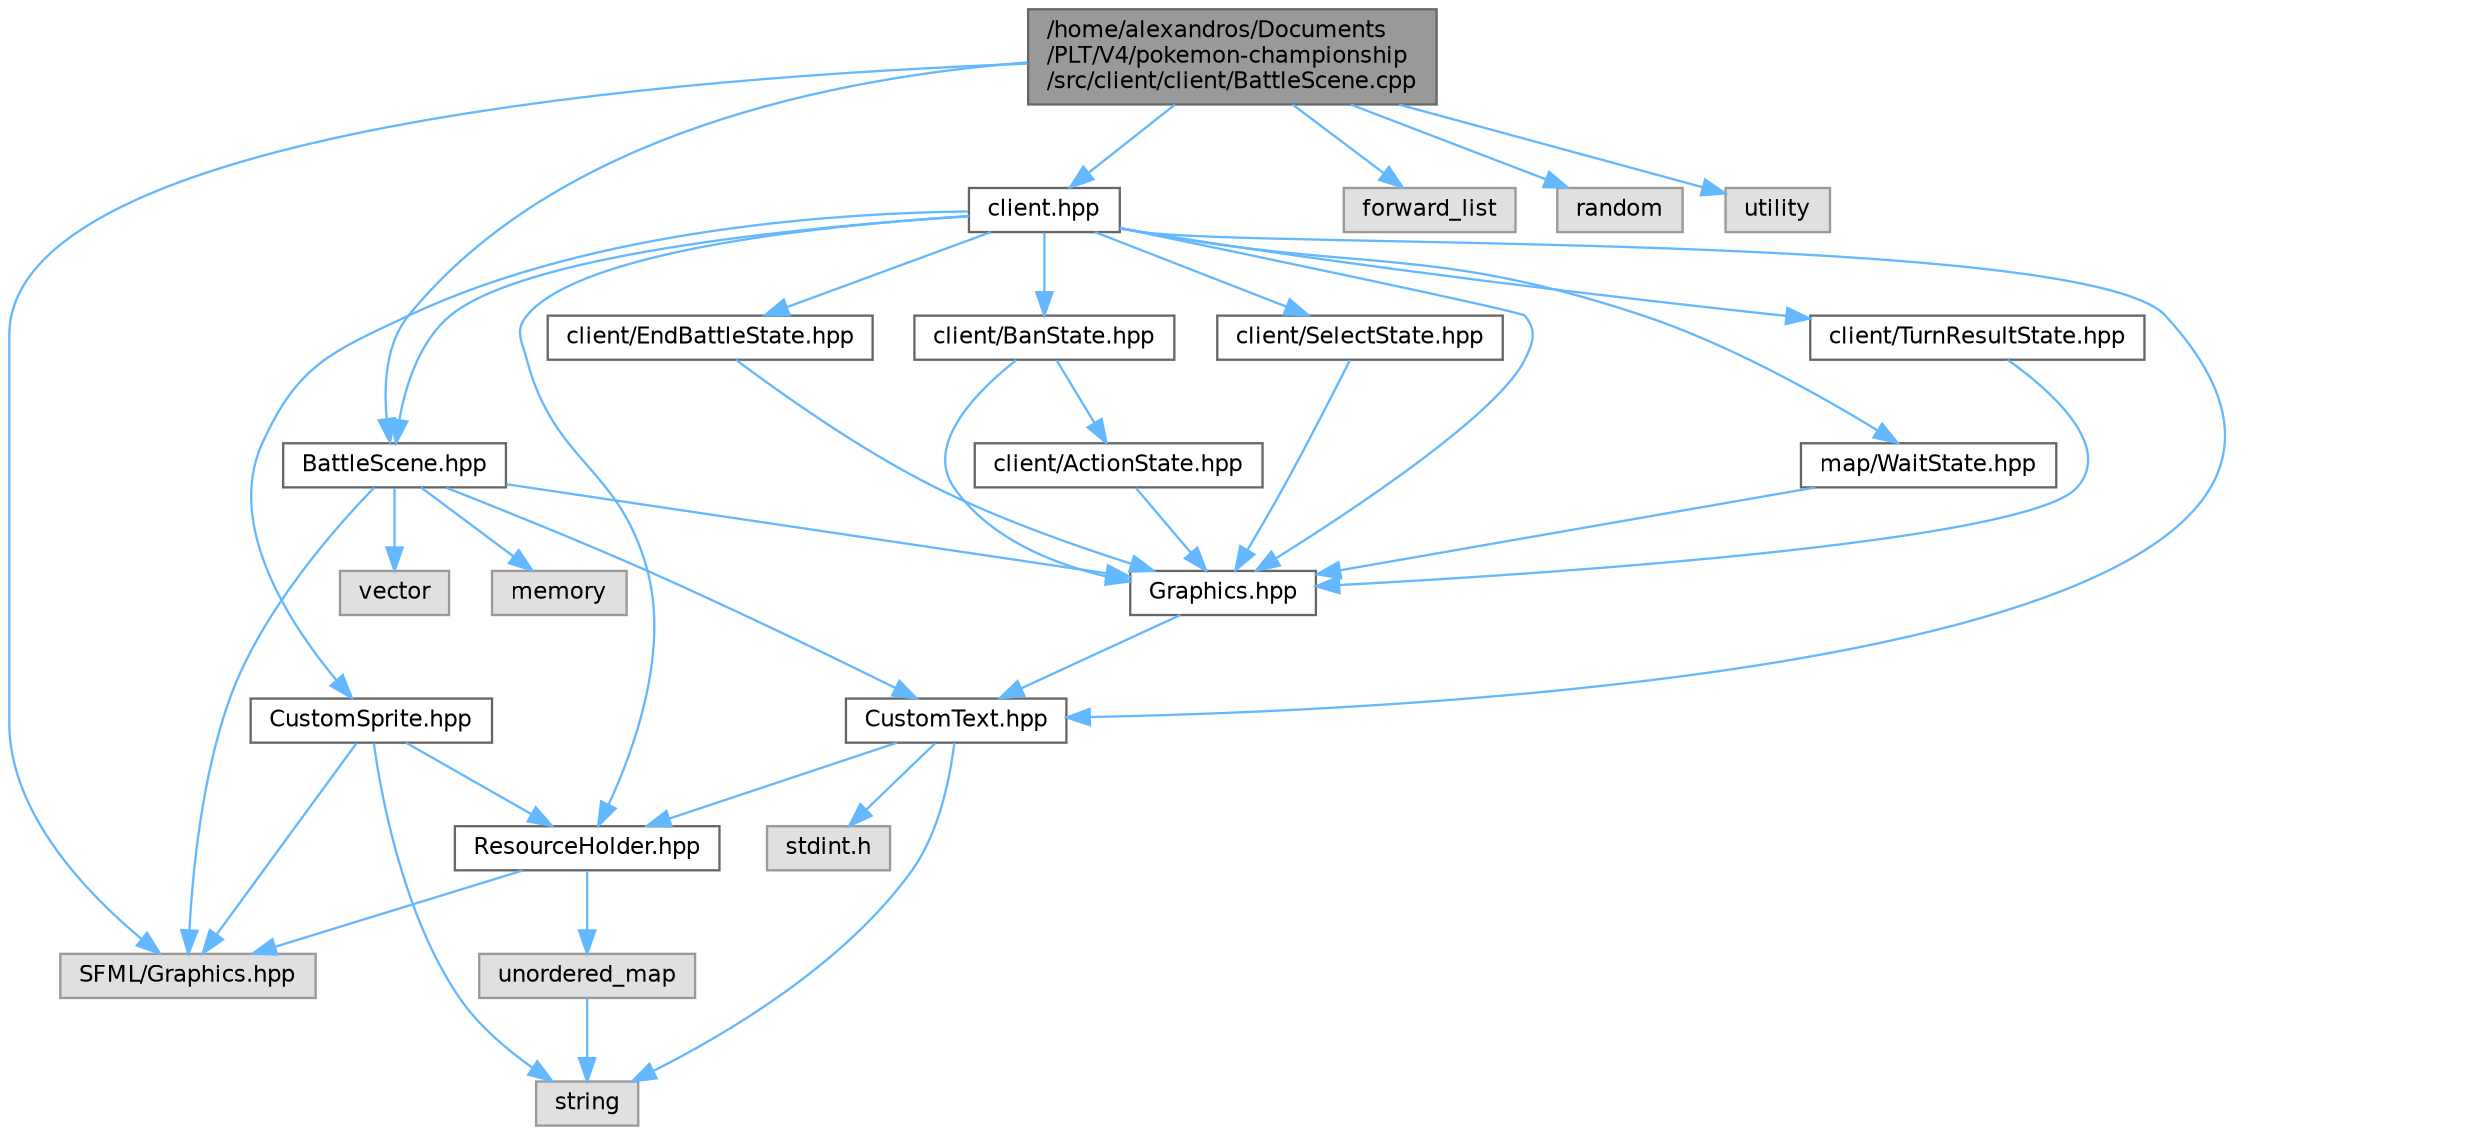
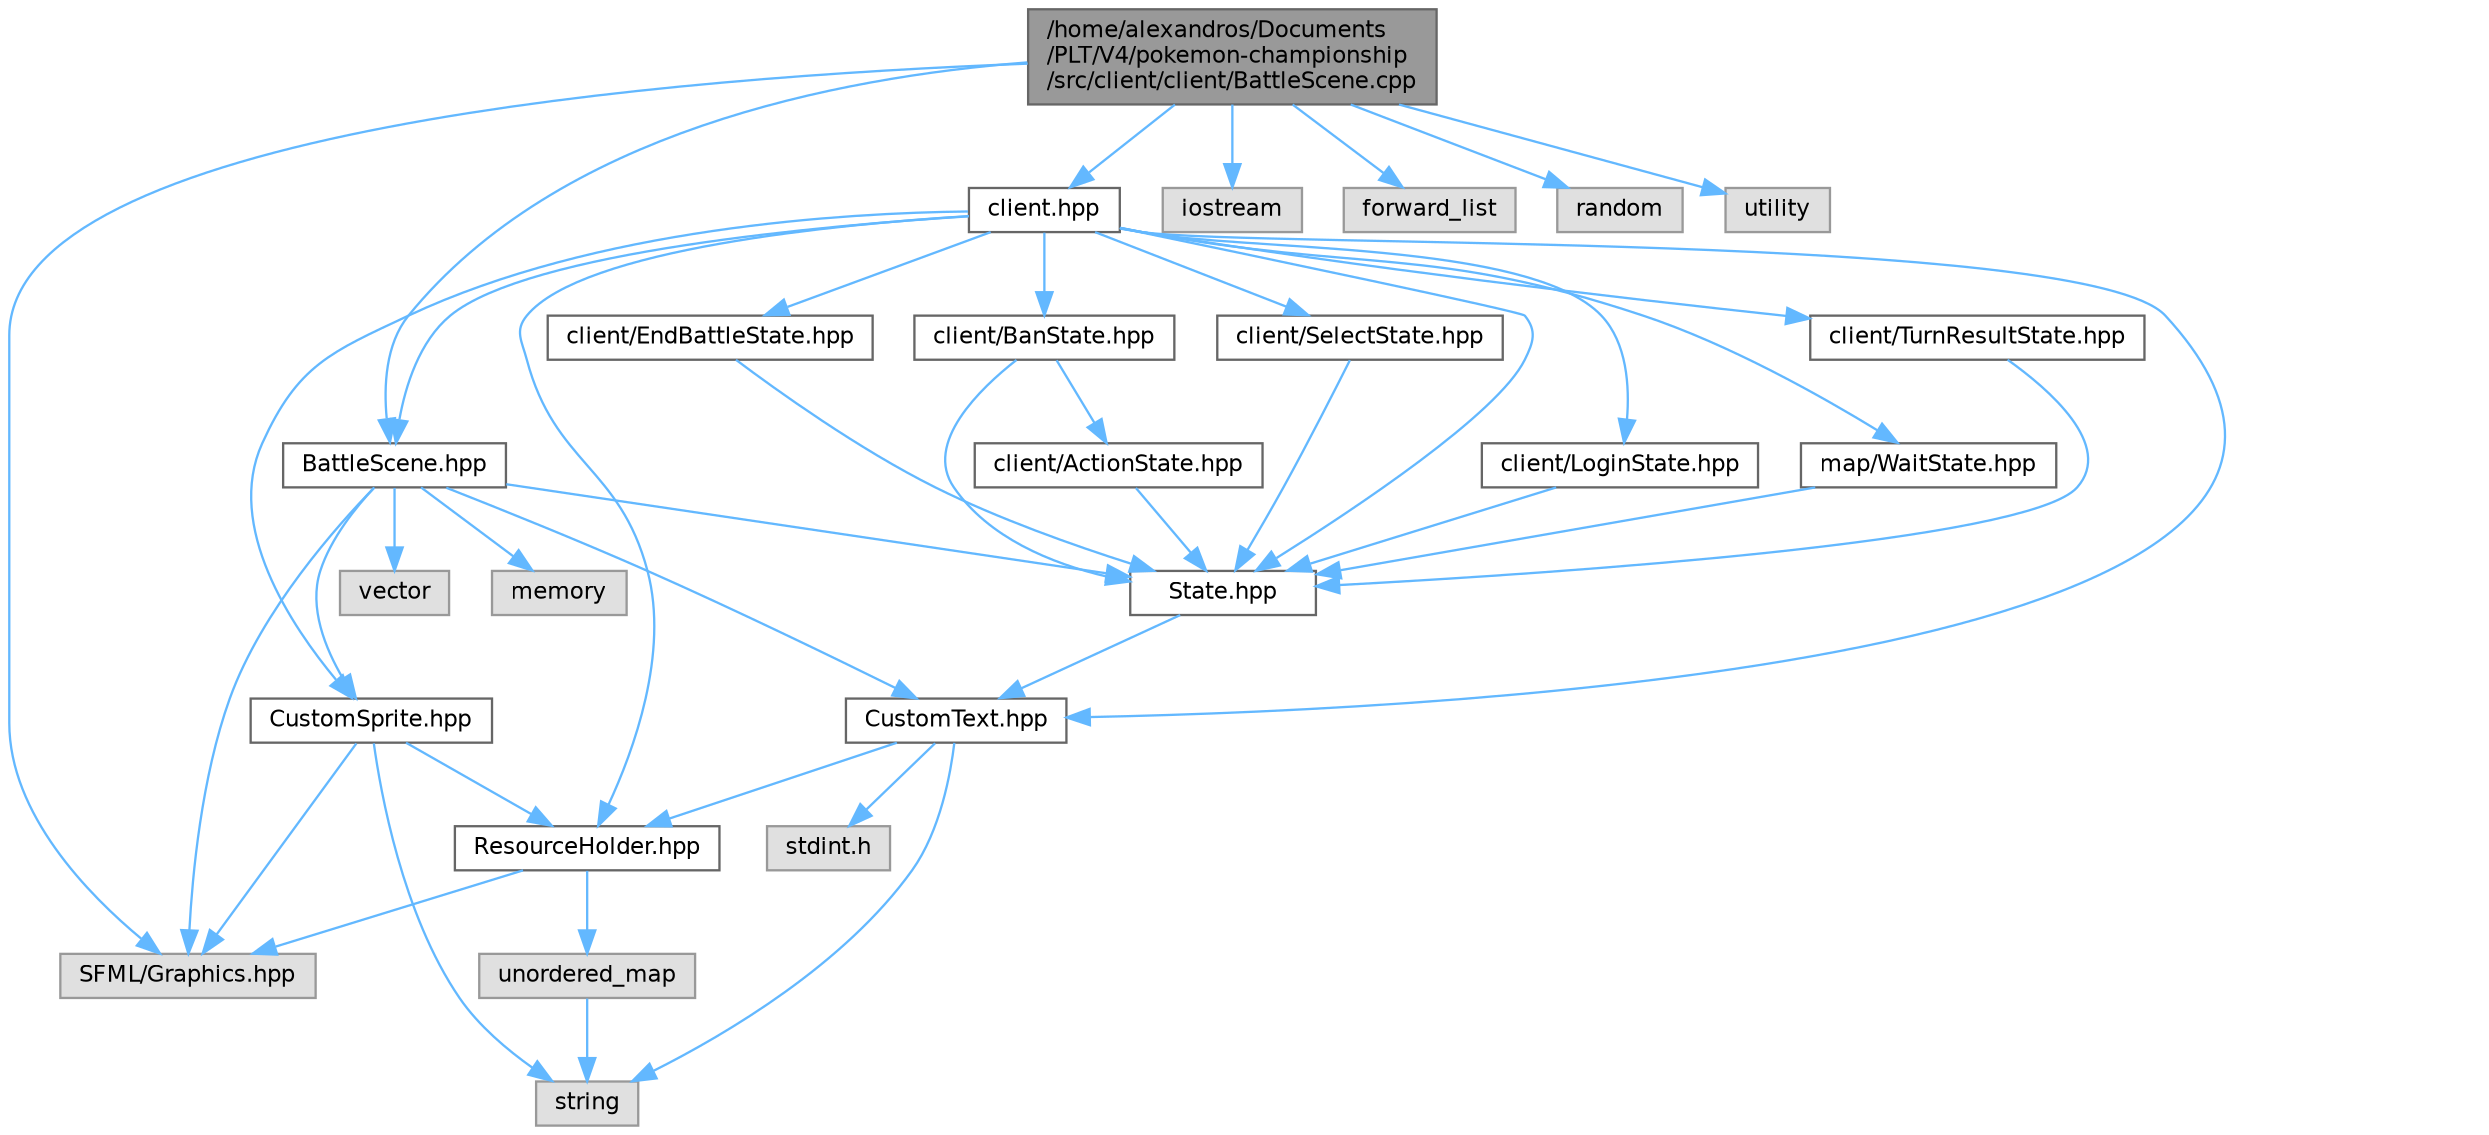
none -> (1232, 210)
none -> (1620, 465)
none -> (319, 577)
(1223, 593) -> (1223, 593)
